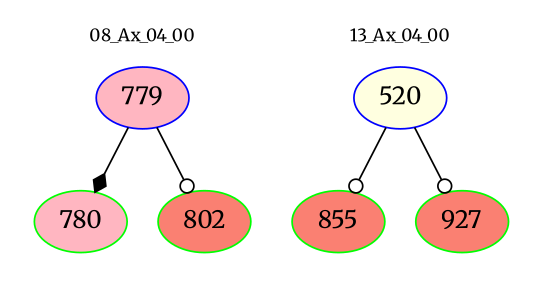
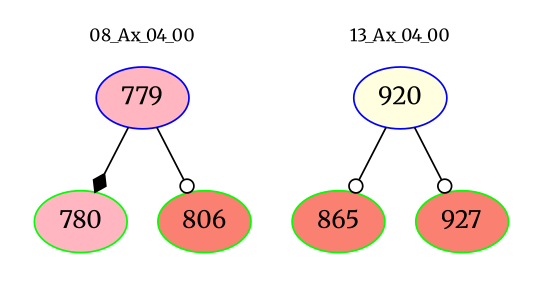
(400, 98) -> (400, 98)
(204, 222) -> (204, 222)
(338, 222) -> (338, 222)
